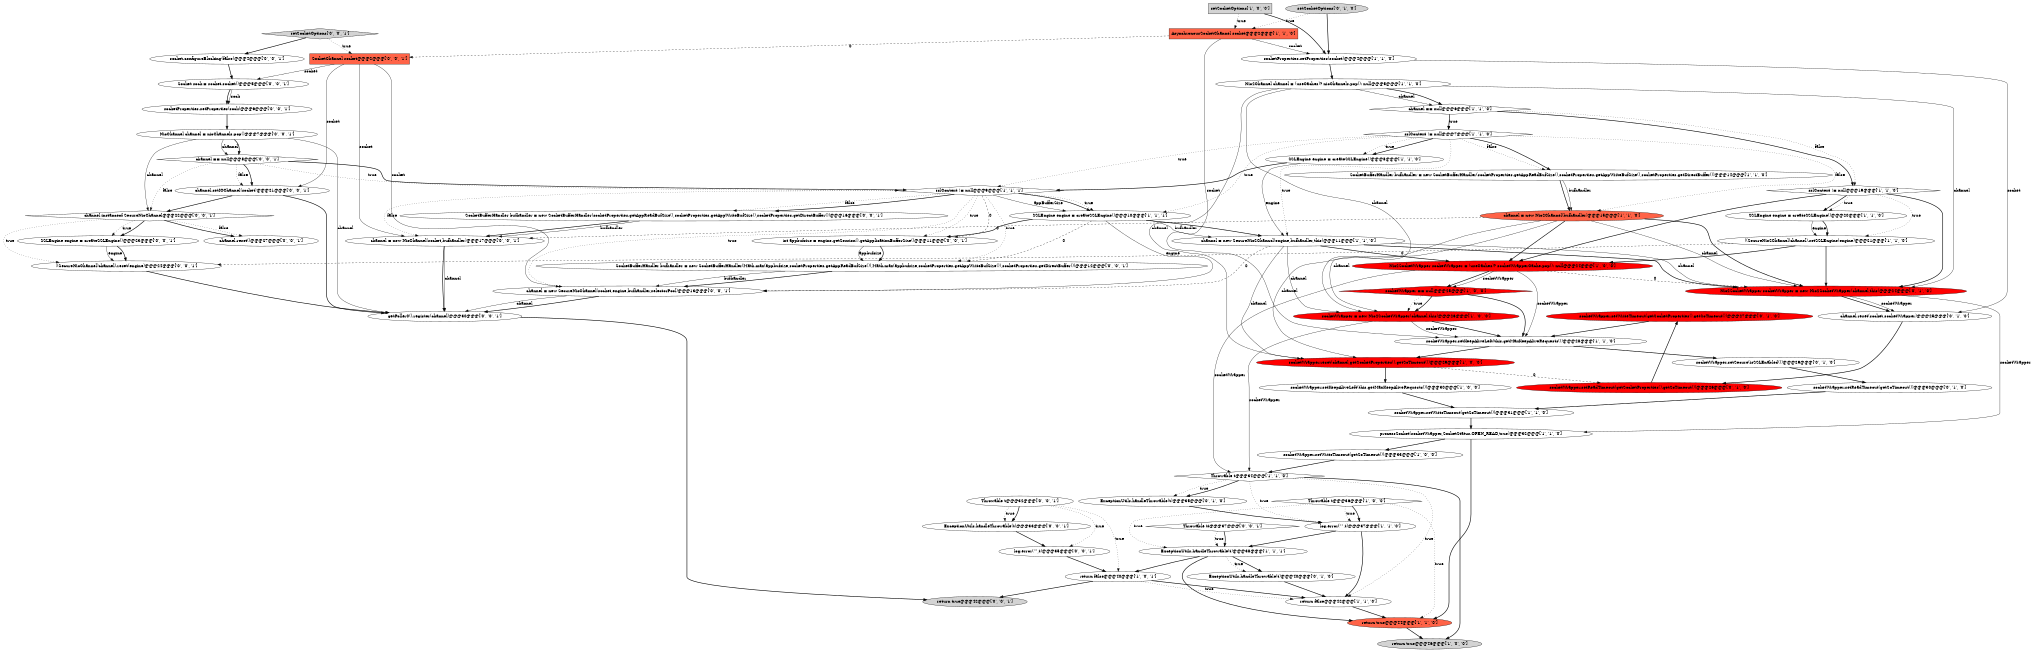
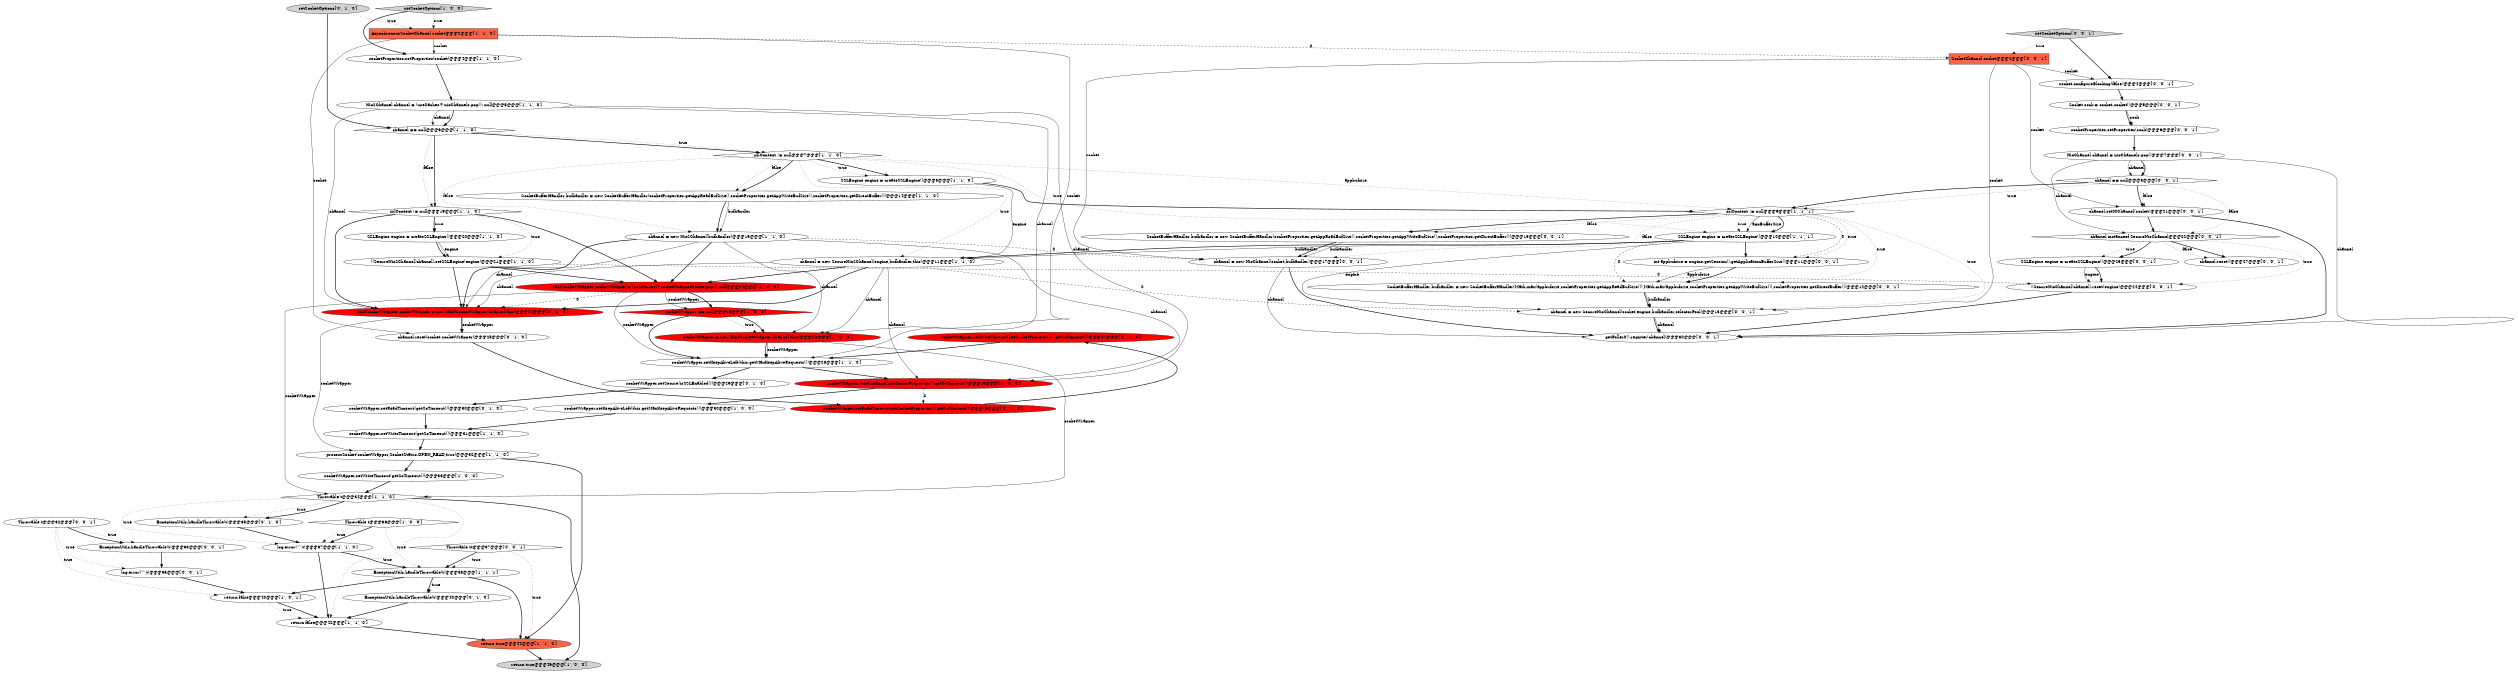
(1240, 9) -> (434, 9)
(1328, 32) -> (327, 94)
(1841, 70) -> (313, 199)
(297, 71) -> (2057, 71)
(1183, 159) -> (1356, 181)
(1572, 216) -> (717, 237)
(1435, 548) -> (532, 588)
(975, 602) -> none
